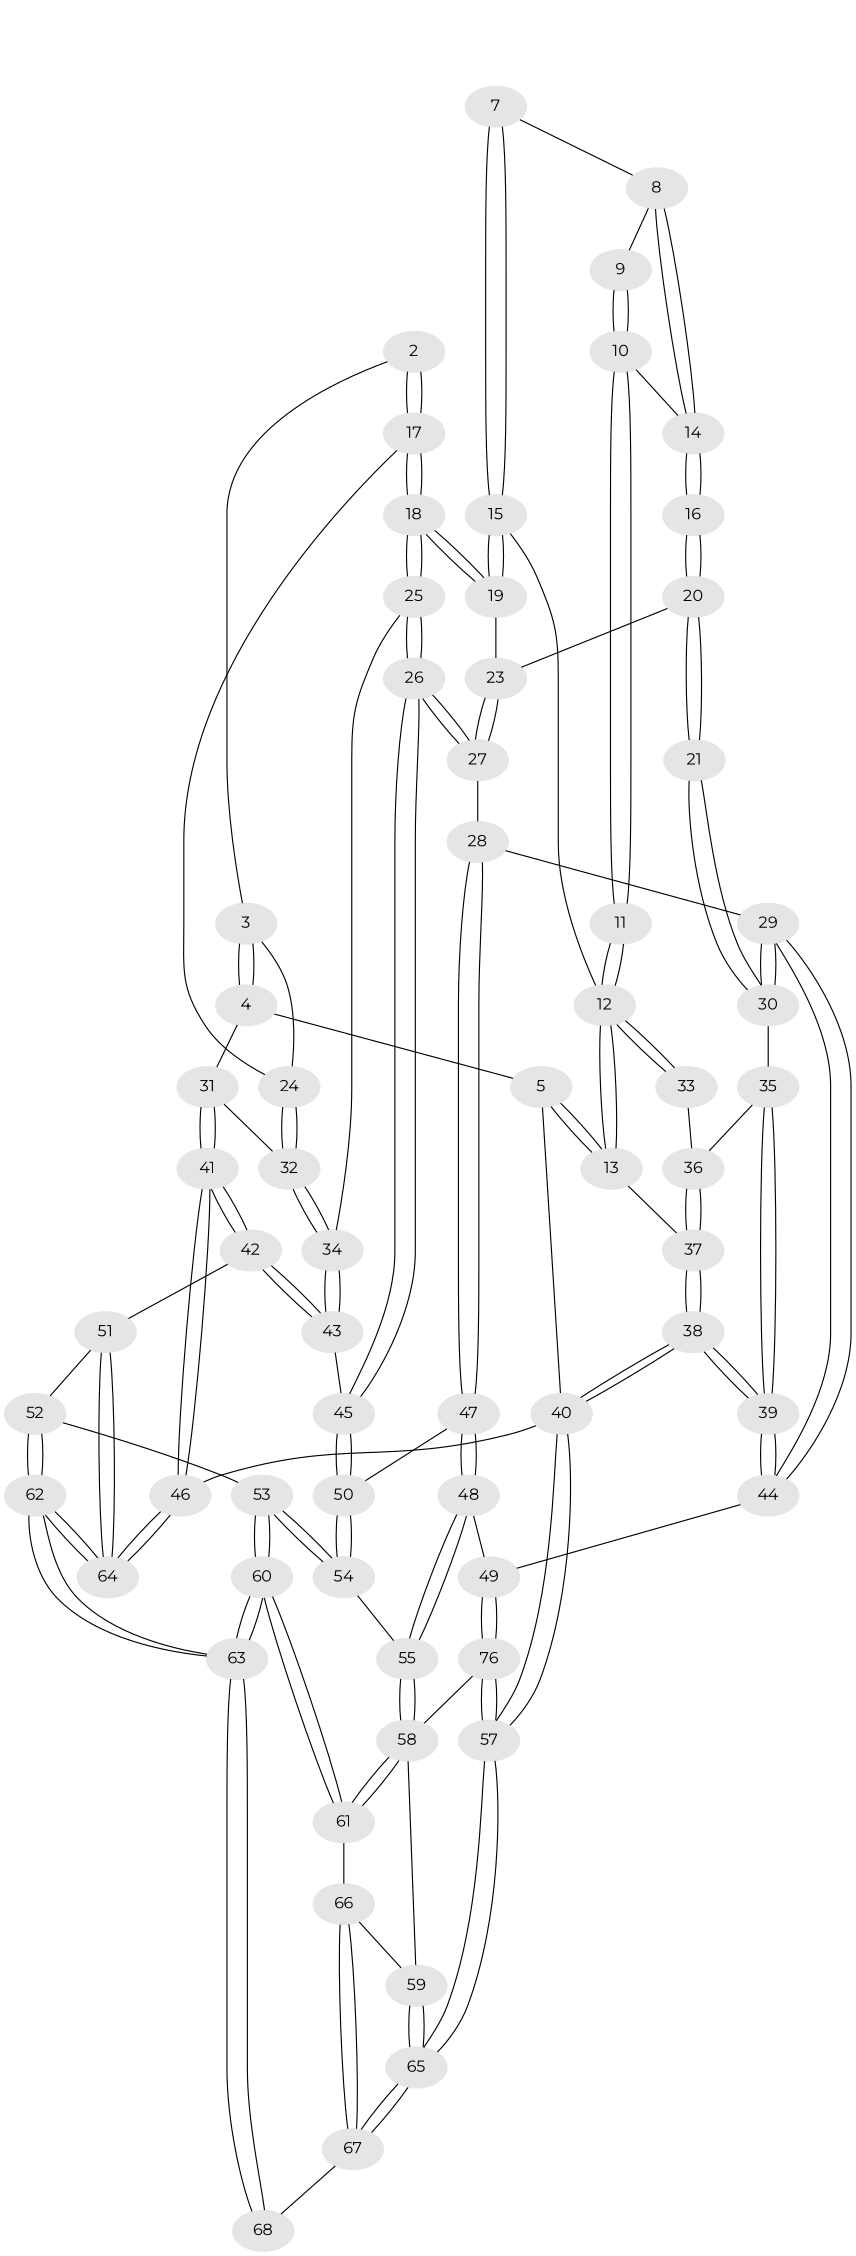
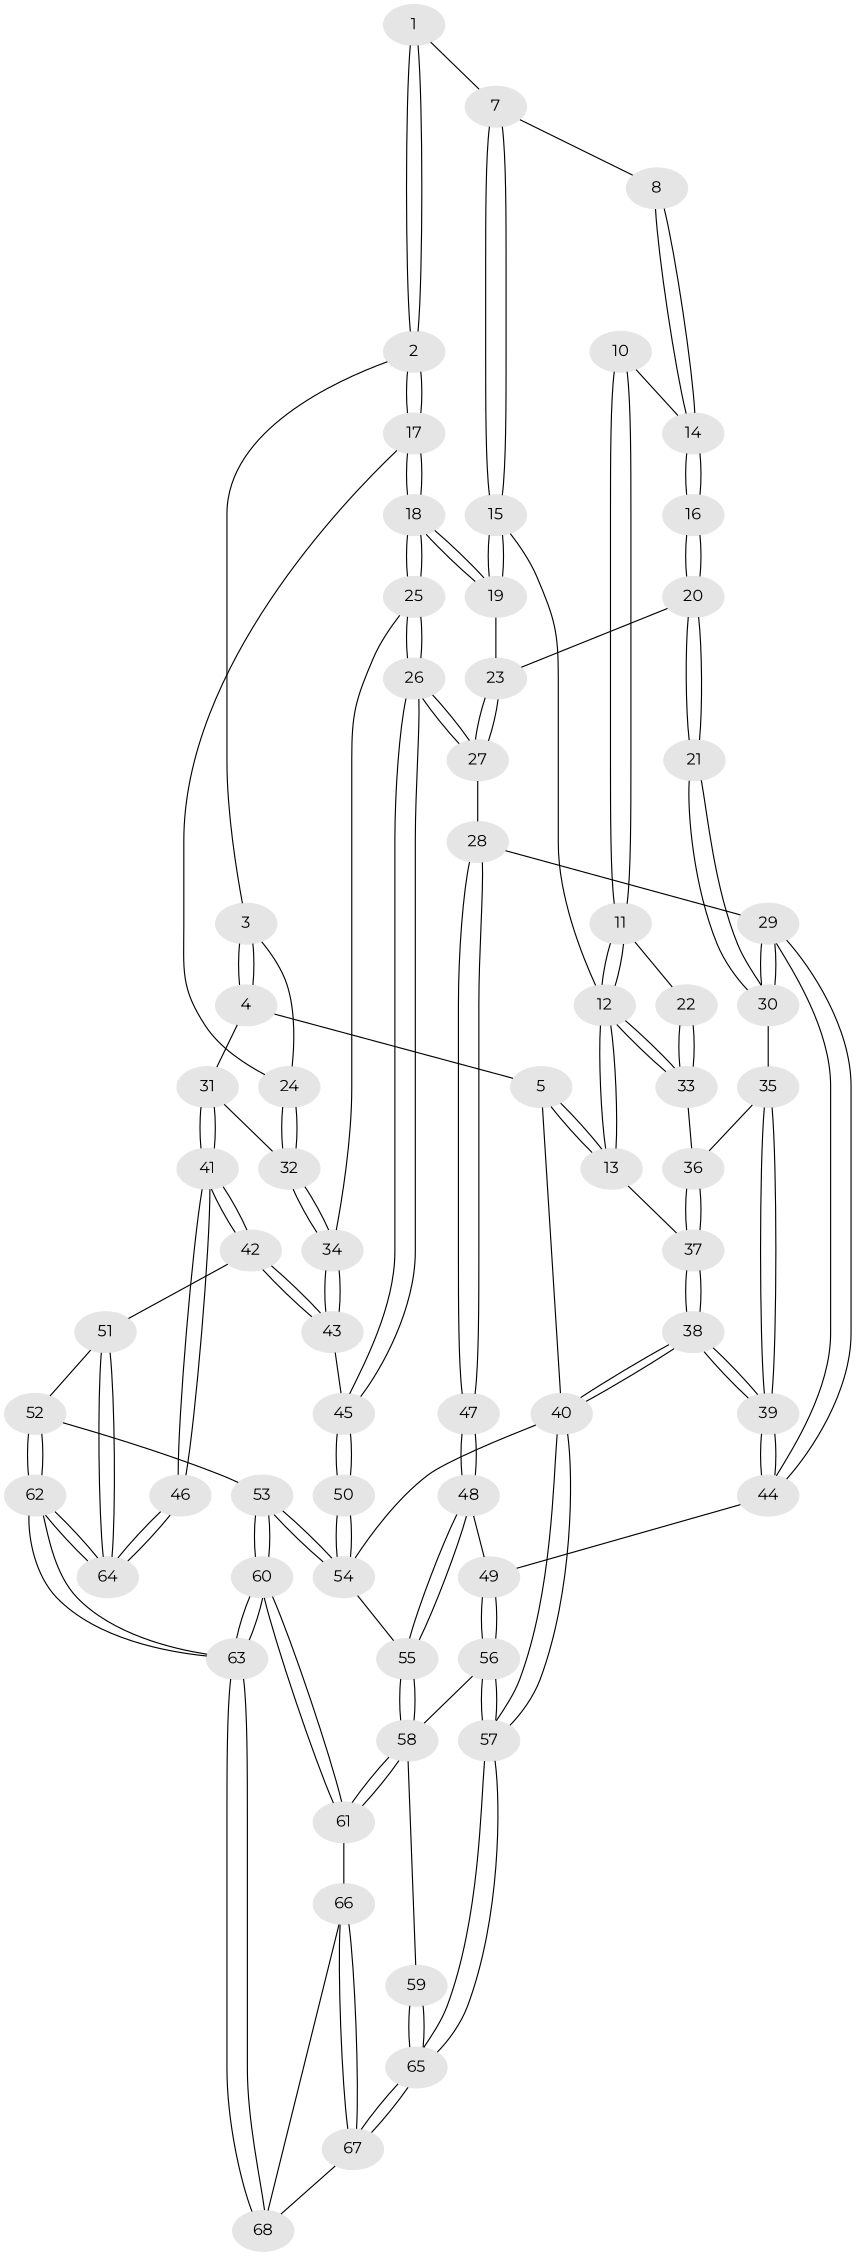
none -> (414, 25)
(621, 270) -> none
none -> (687, 1005)
(370, 1452) -> (431, 1473)
(400, 1459) -> none
(489, 1659) -> (489, 1659)
(380, 1945) -> (304, 2068)
